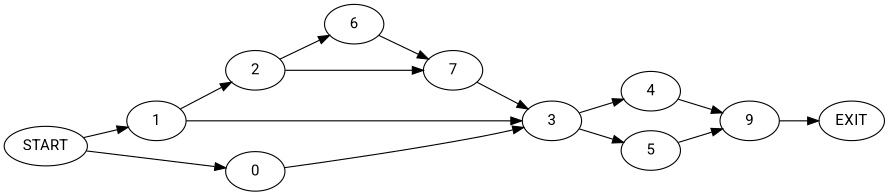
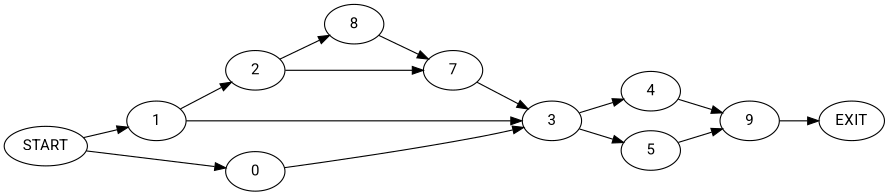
(354, 24) -> (354, 24)
